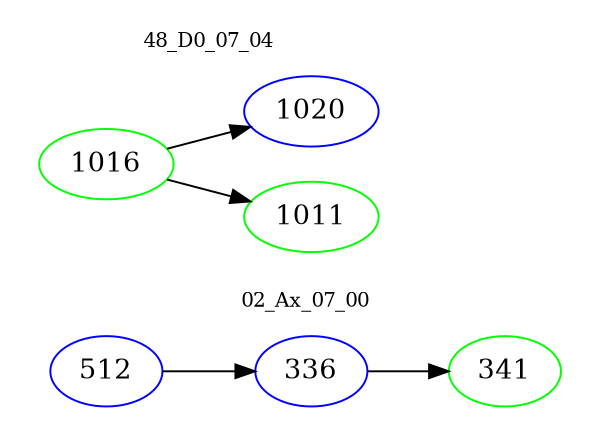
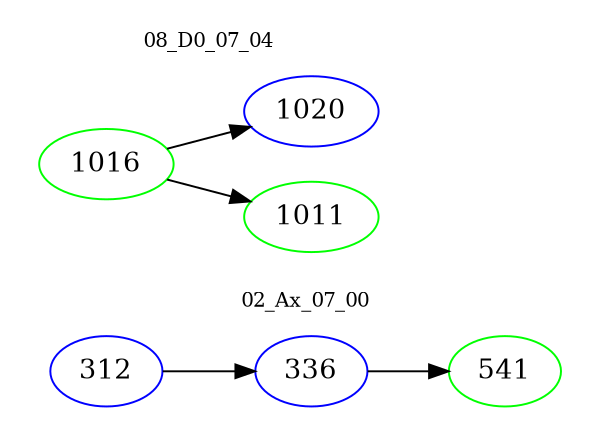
(209, 42) -> (209, 42)
(106, 371) -> (106, 371)
(505, 371) -> (505, 371)
